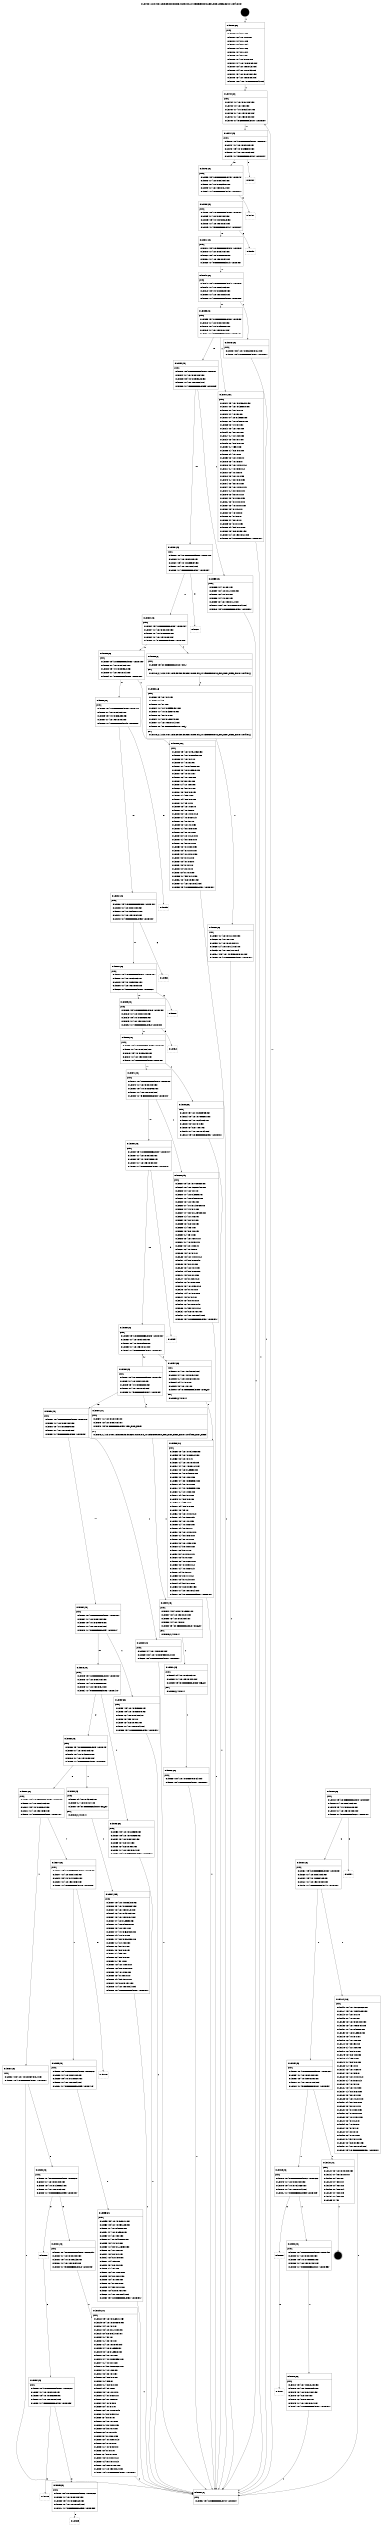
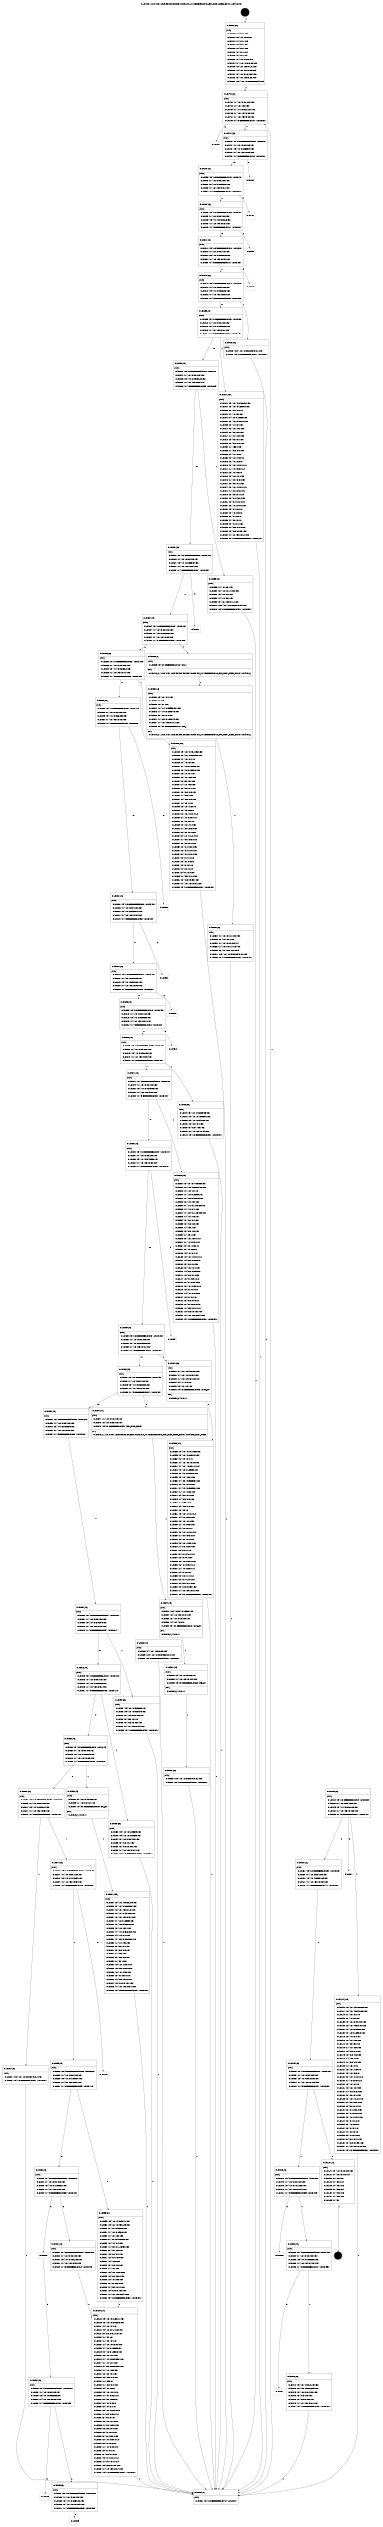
none -> (216, 145)
none -> (221, 198)
none -> (250, 287)
(142, 1361) -> (140, 1359)
(134, 1532) -> none
(332, 1942) -> (357, 1906)
(40, 2125) -> (65, 2128)
(279, 2323) -> (281, 2327)
(140, 2416) -> (118, 2304)
